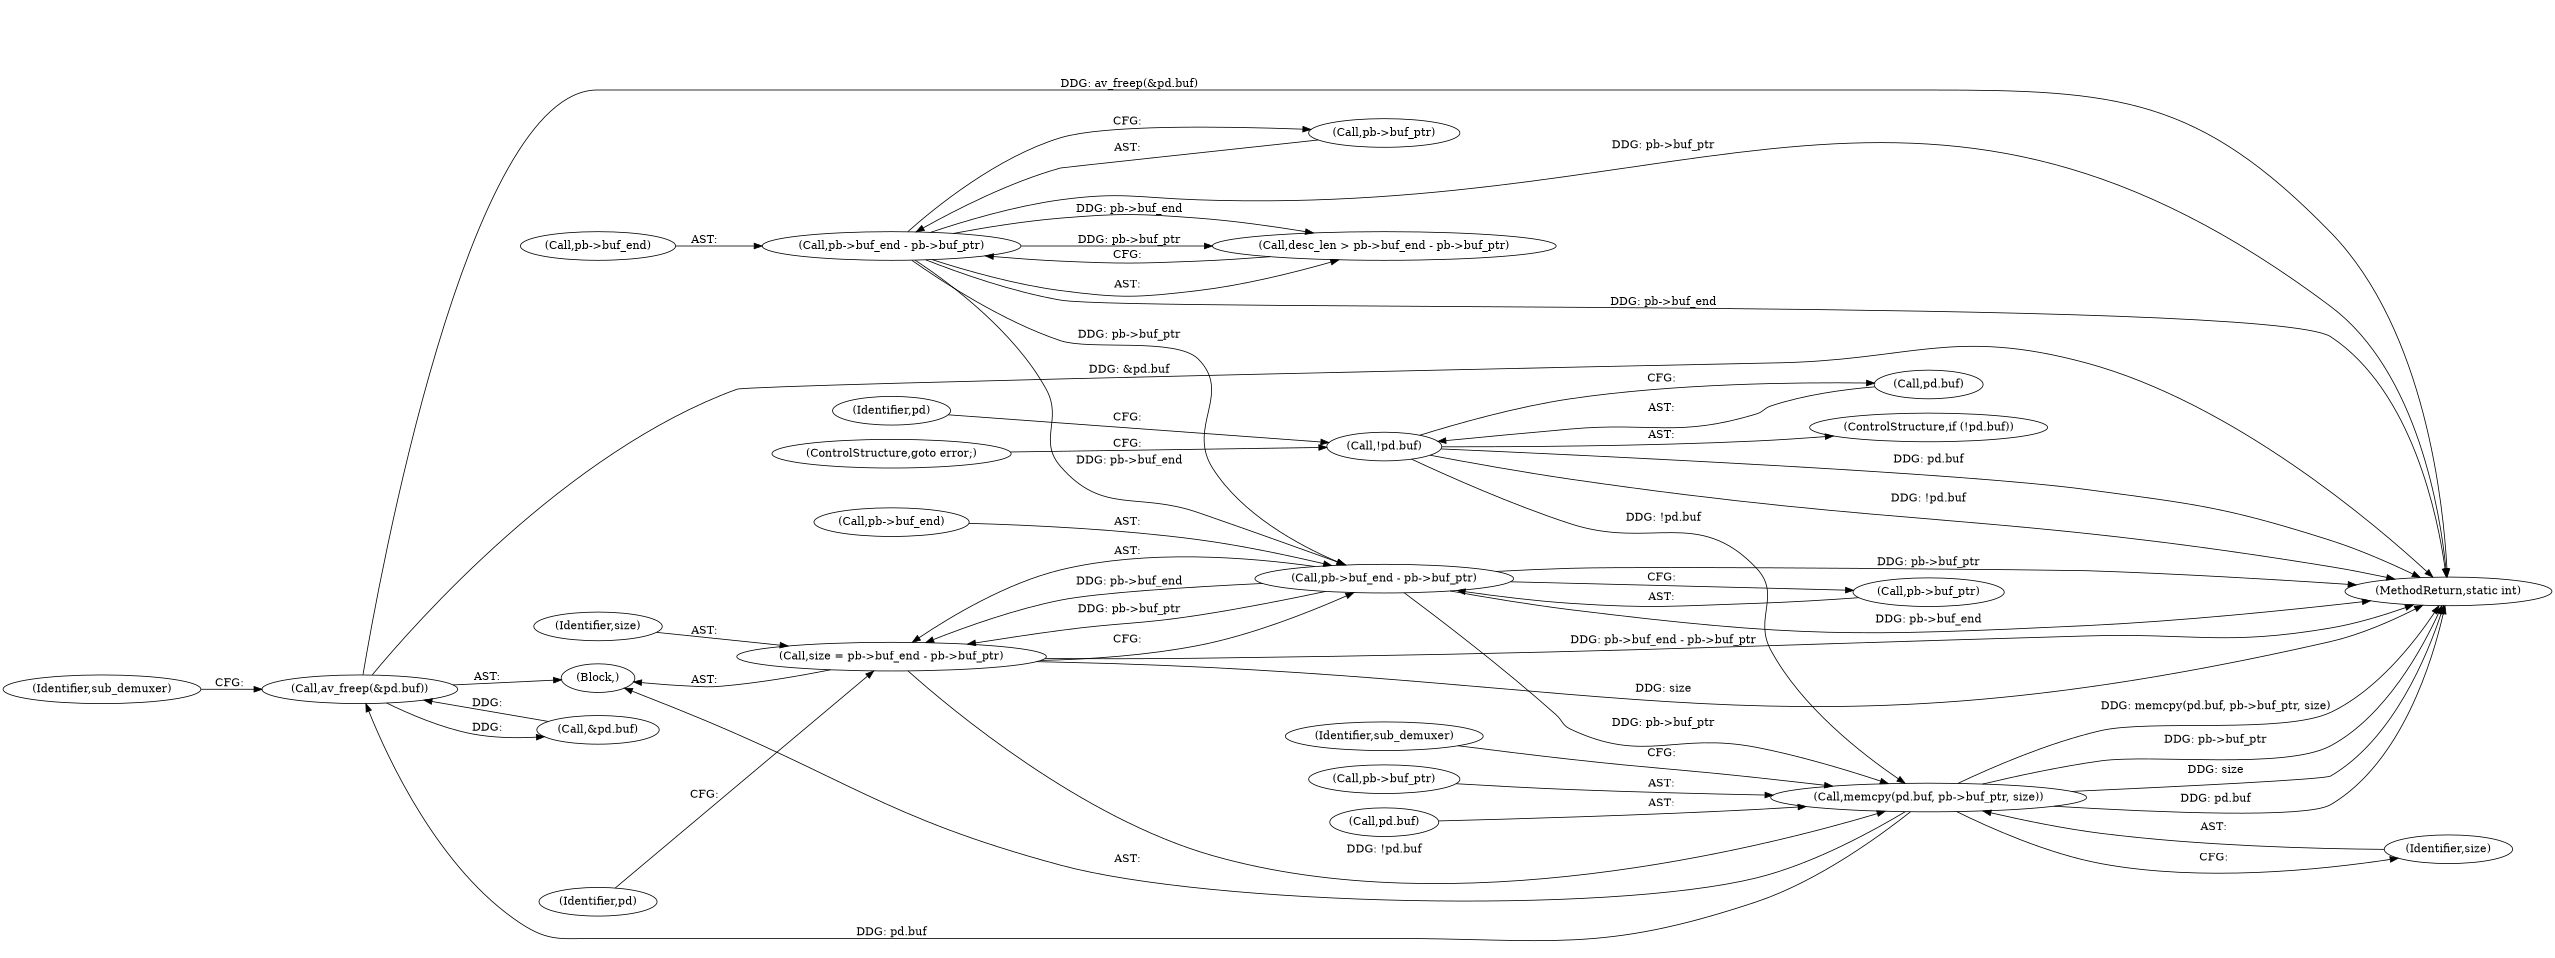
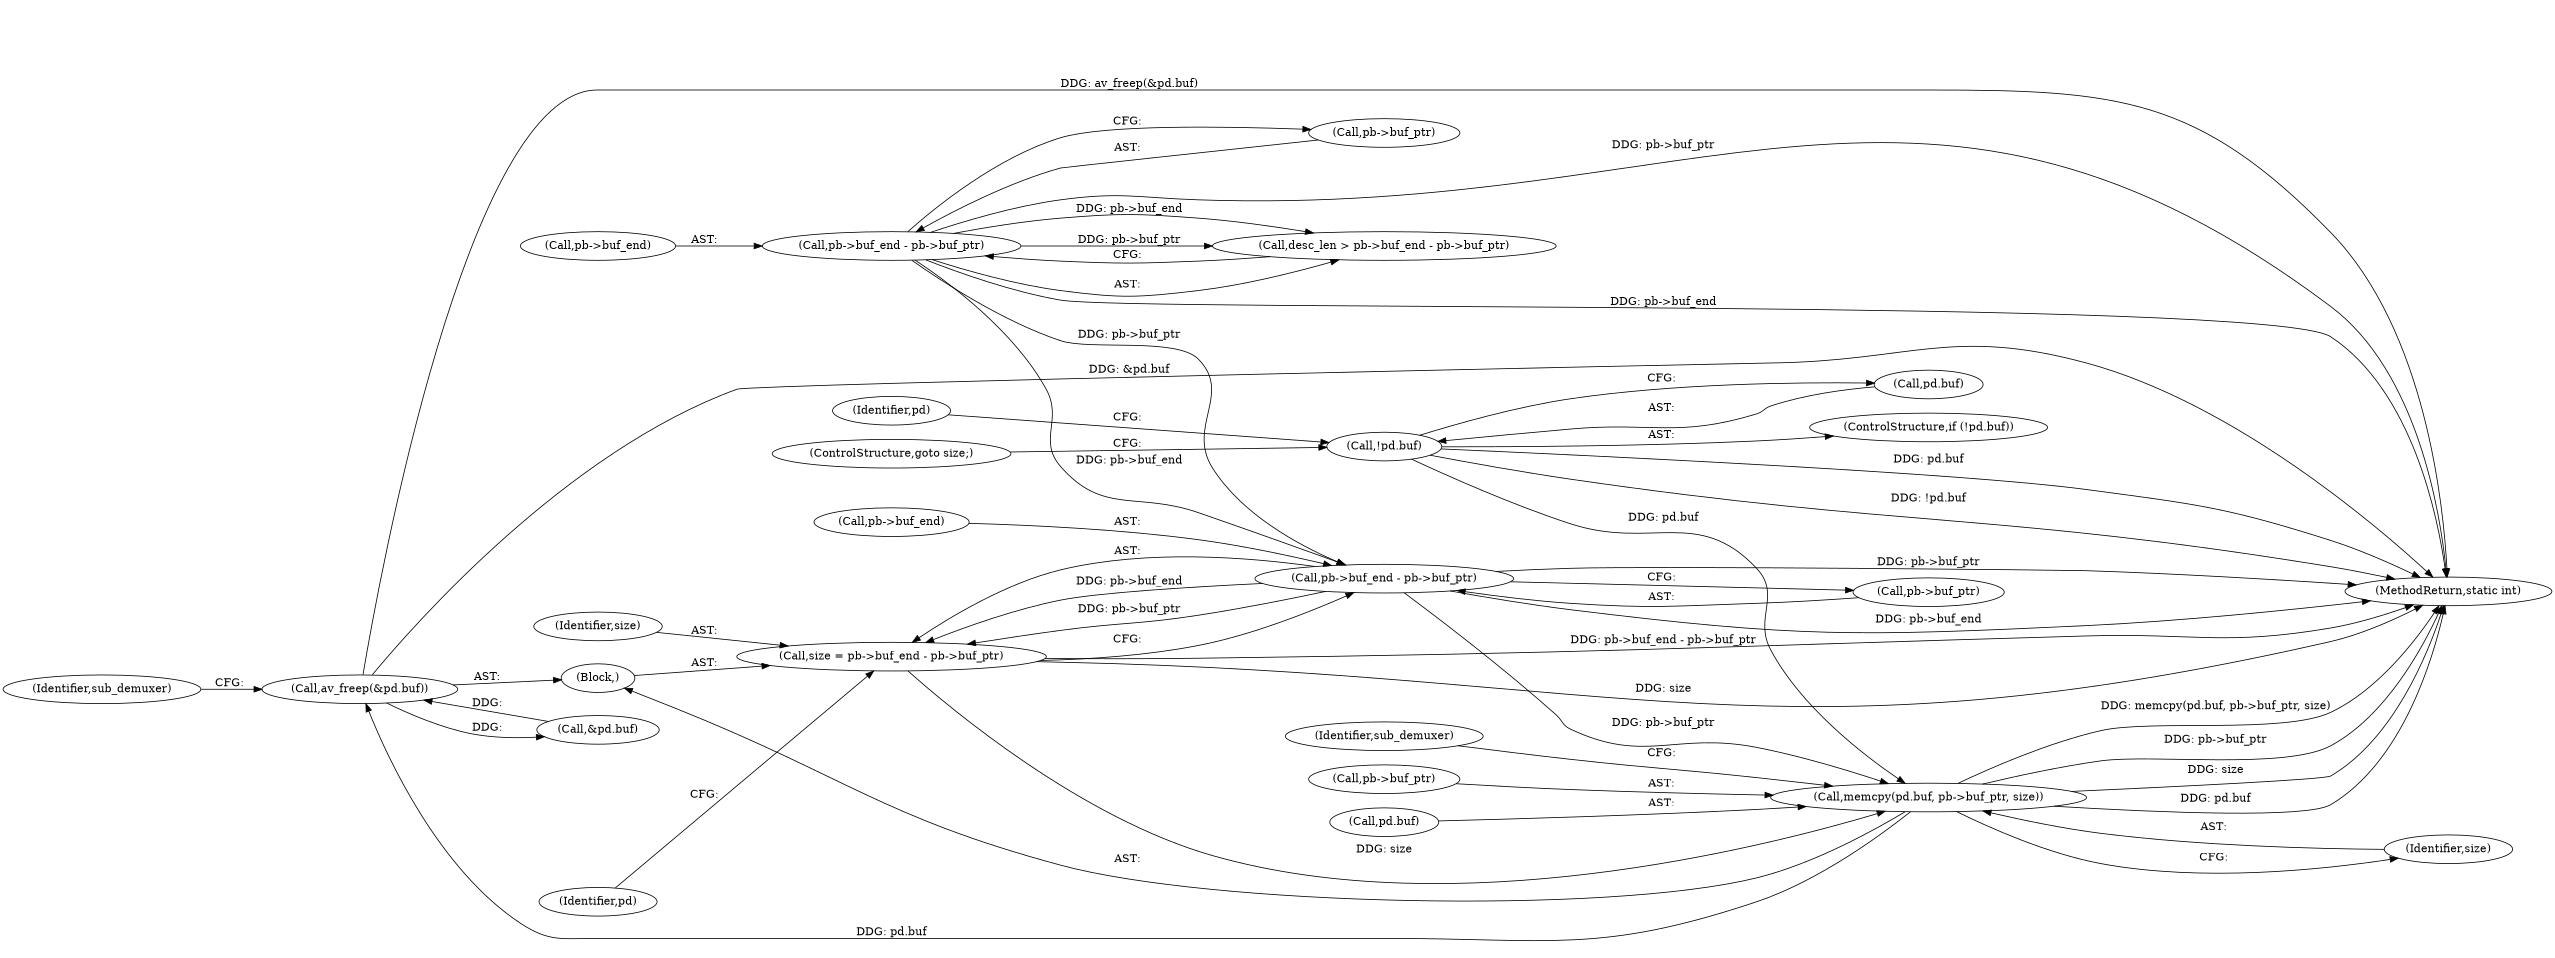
(892, 454) -> (892, 454)
(1663, 518) -> (1663, 518)
(736, 685) -> (698, 671)
(1384, 850) -> (1384, 850)
